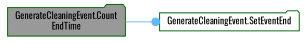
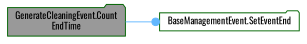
(229, 22) -> (229, 22)
